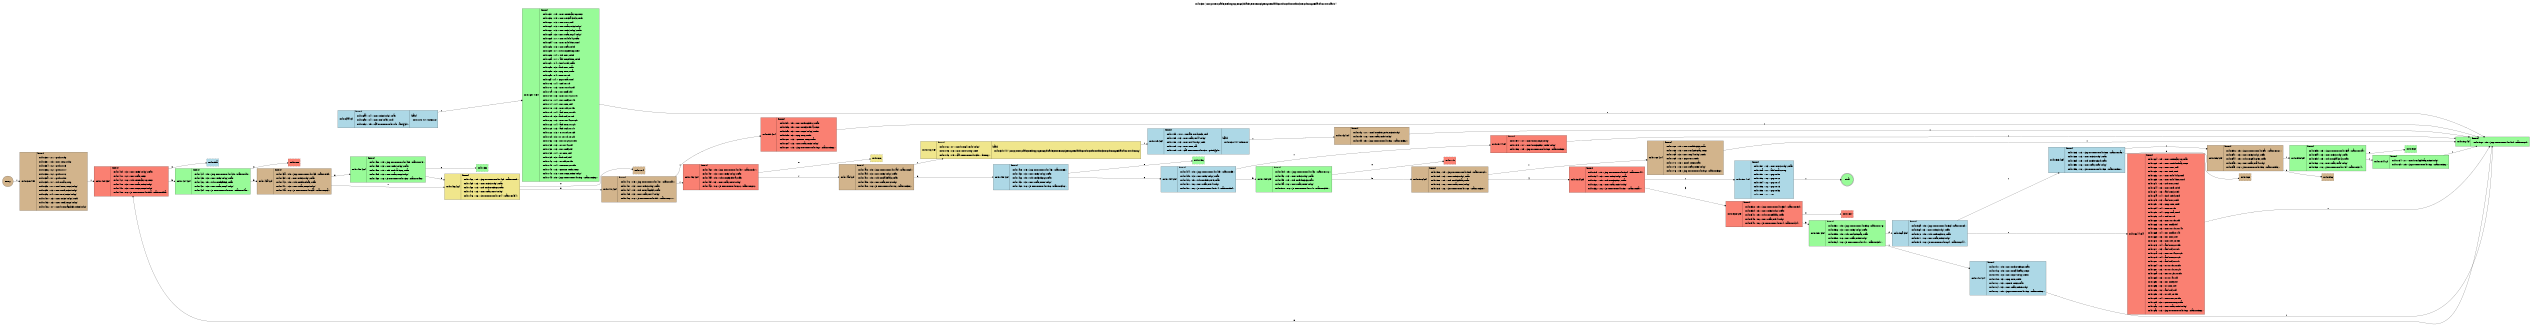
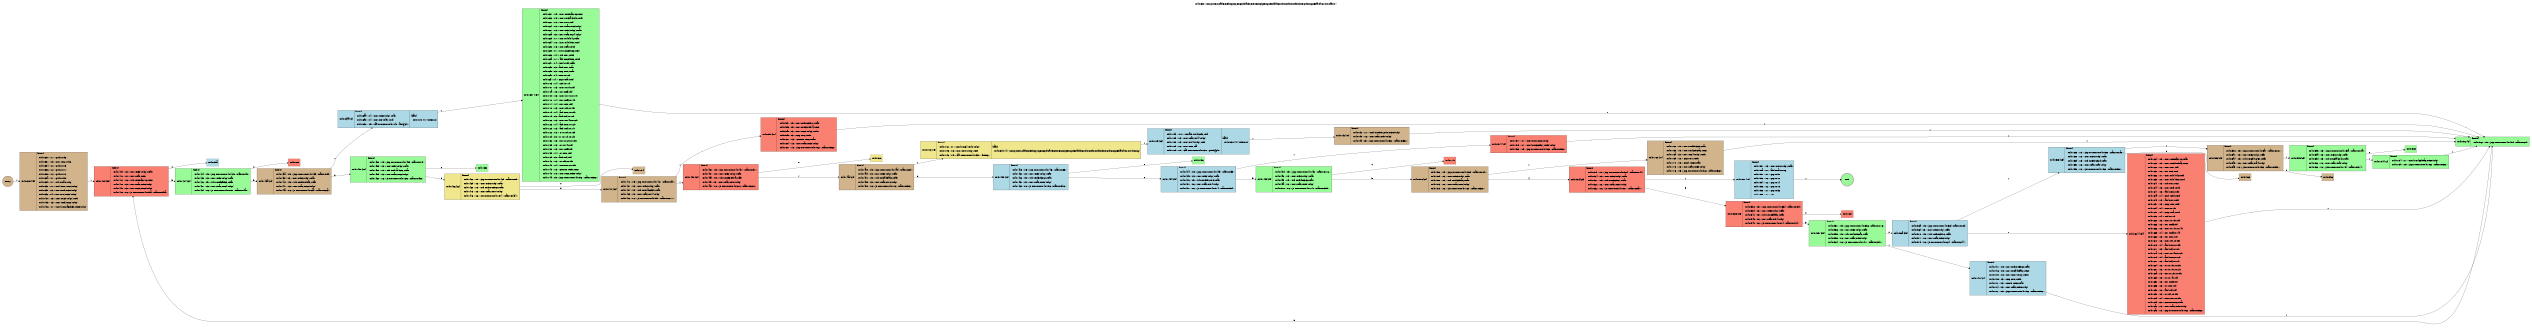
(1847, 180) -> (1847, 180)
(387, 187) -> (348, 146)
